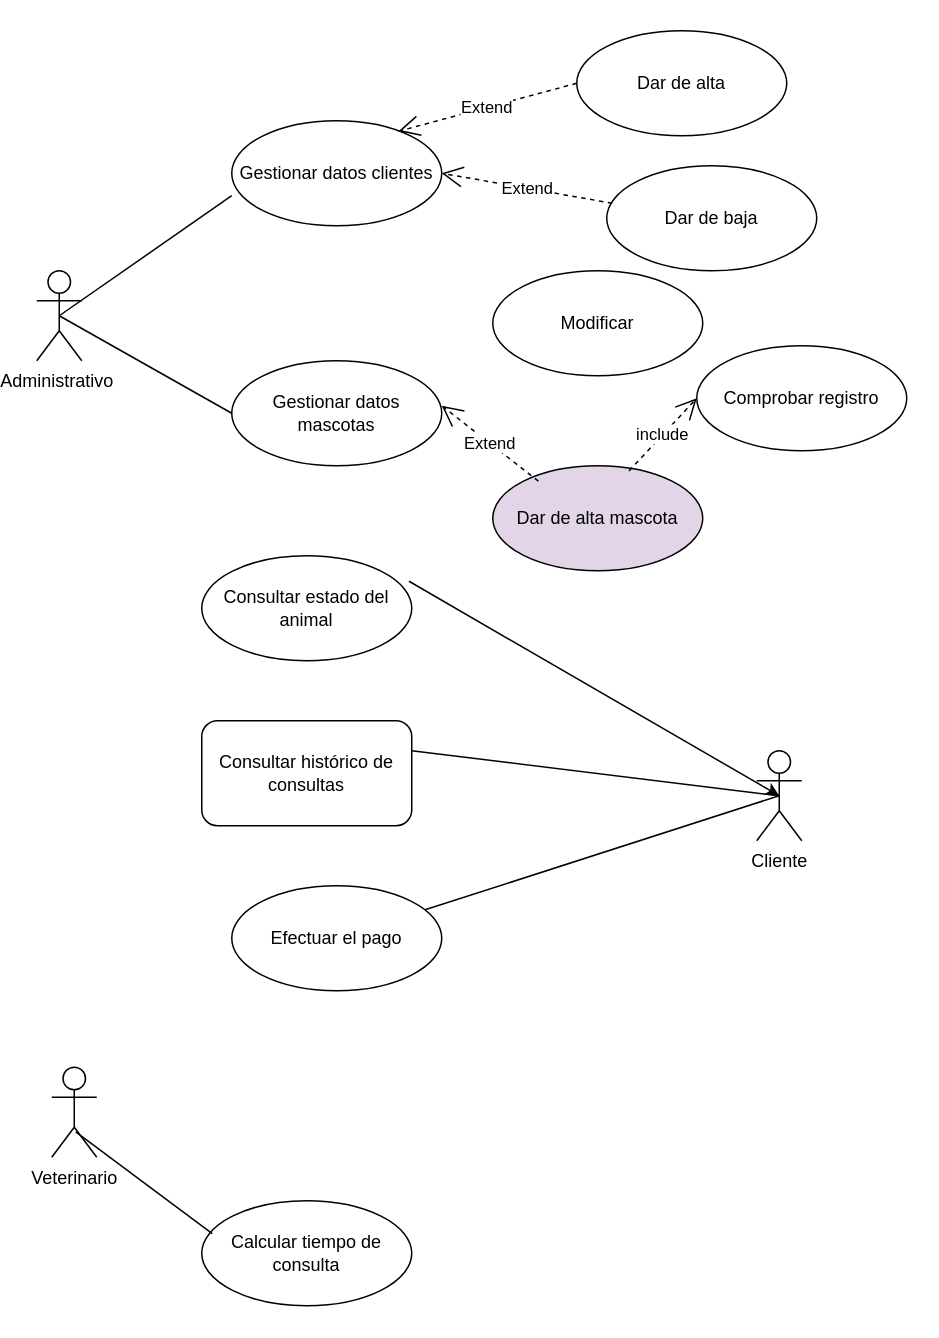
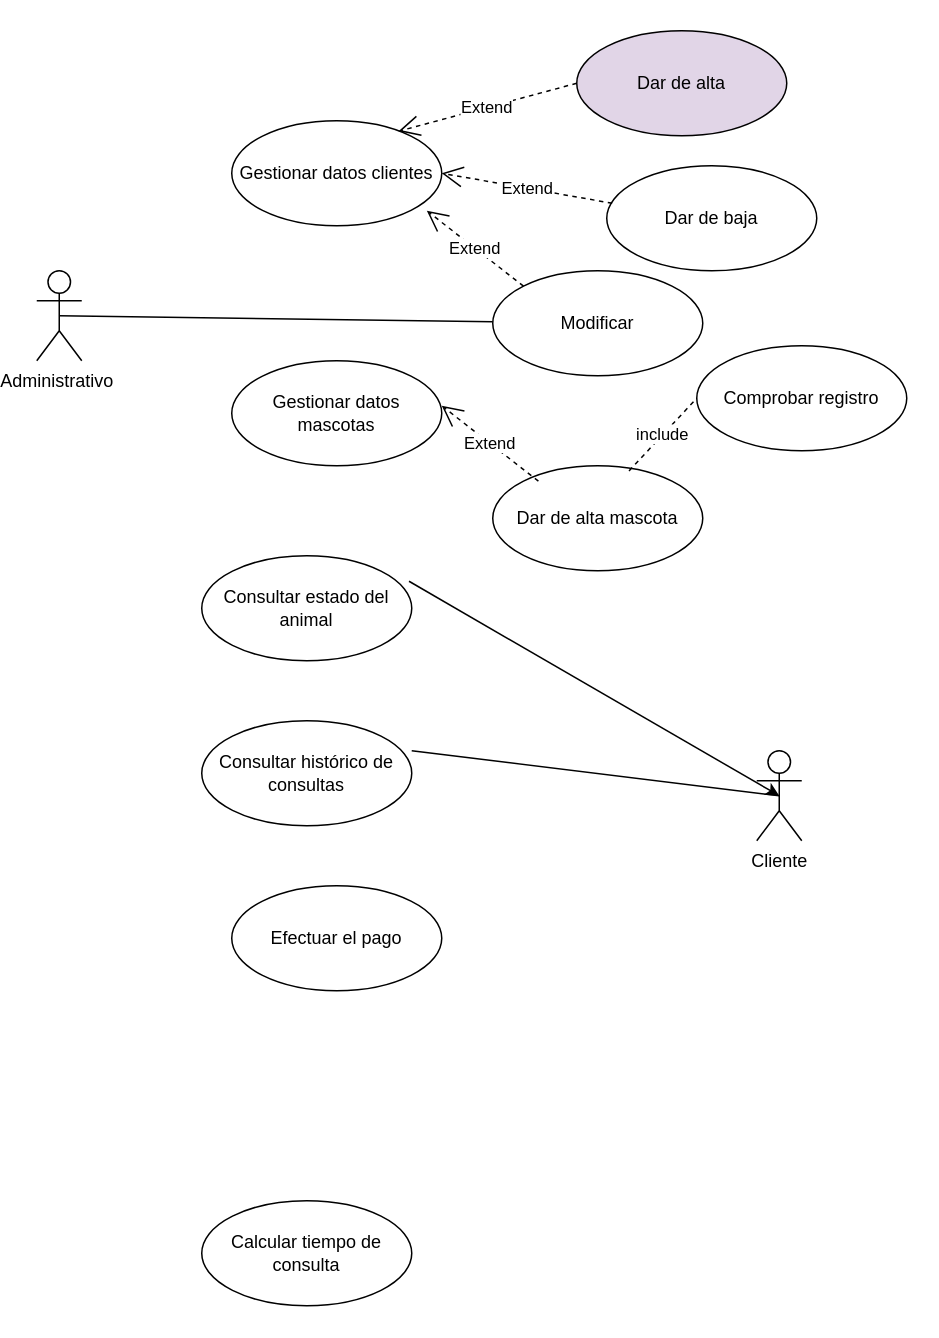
(682, 83) -> (682, 83)
(157, 248) -> (279, 319)
none -> (496, 265)
(147, 365) -> none
(692, 404) -> (693, 402)
(598, 518) -> (598, 518)
(307, 773) -> (307, 773)
(600, 853) -> none
(74, 1112) -> none
(150, 1187) -> none
